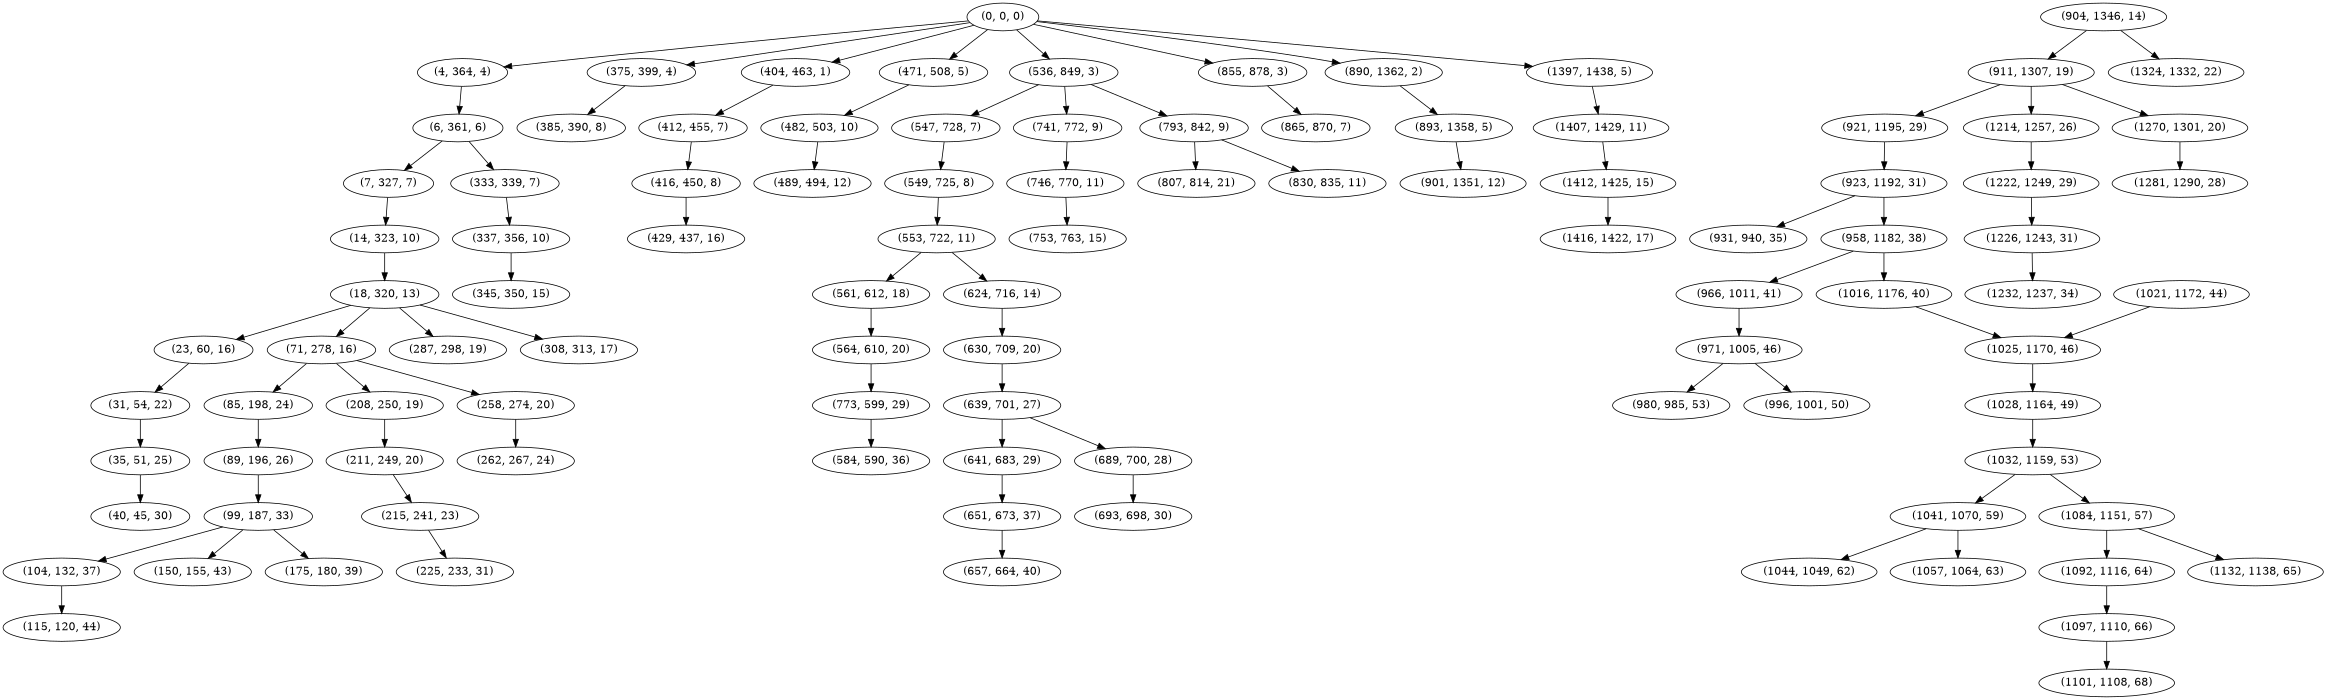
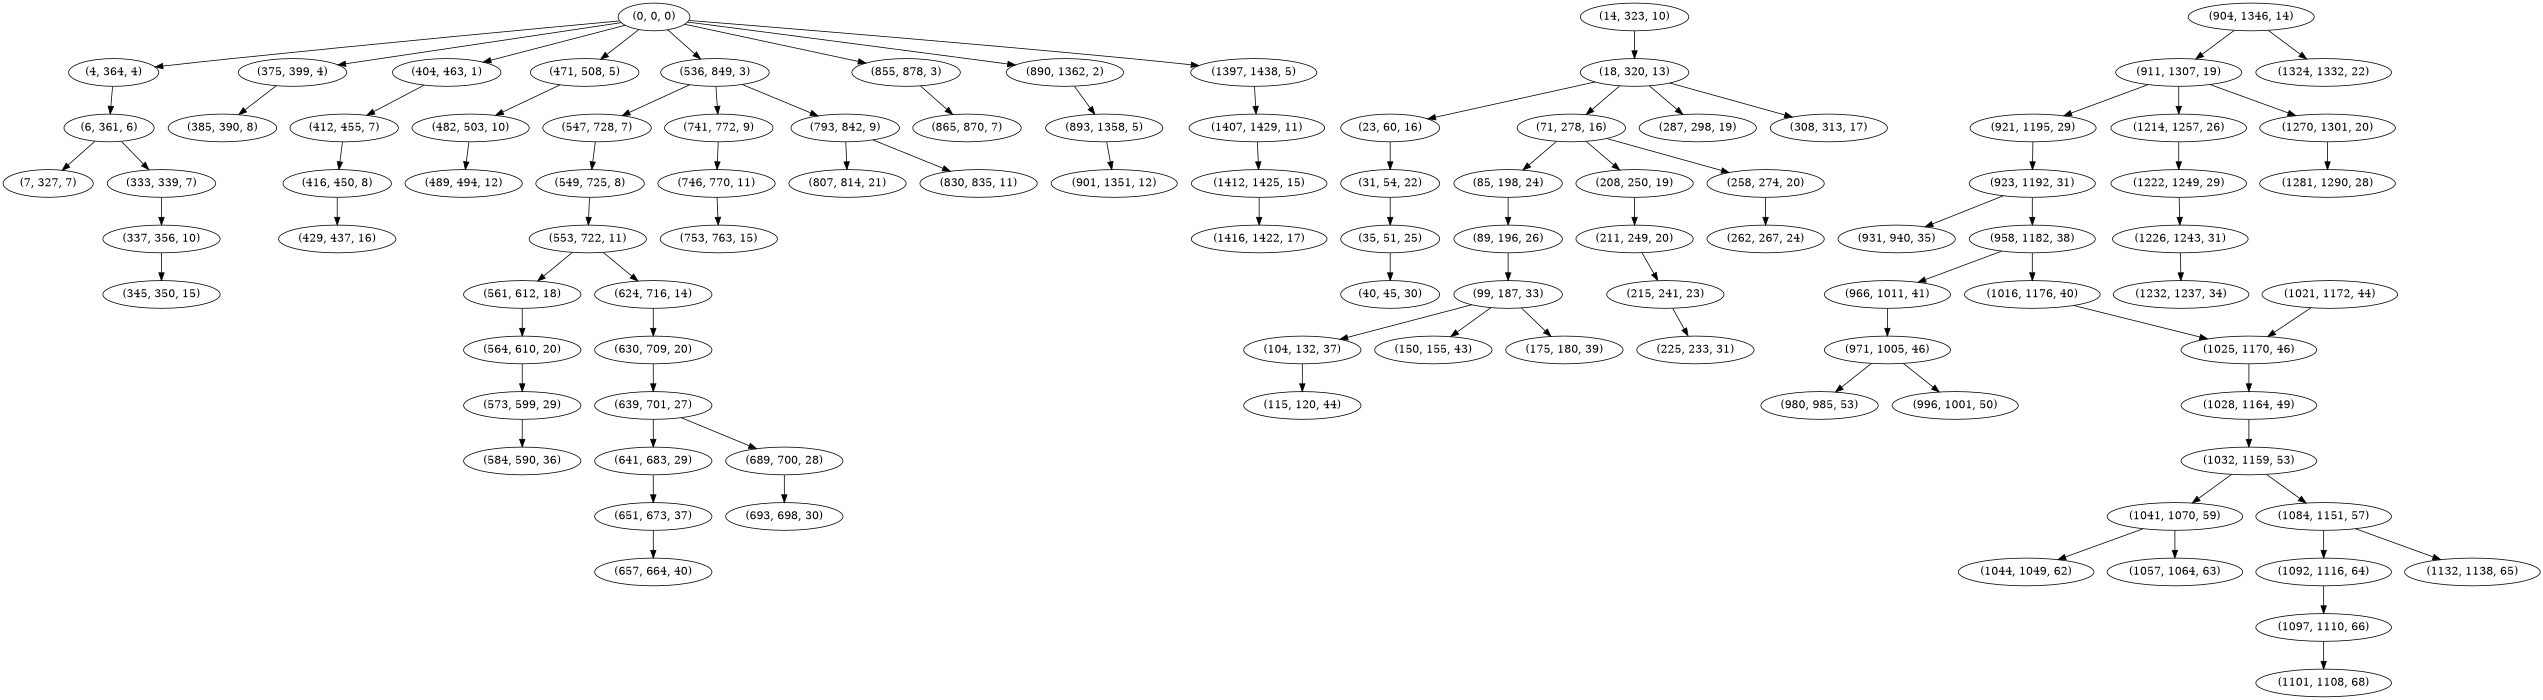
(387, 207) -> none
(871, 405) -> (522, 405)
